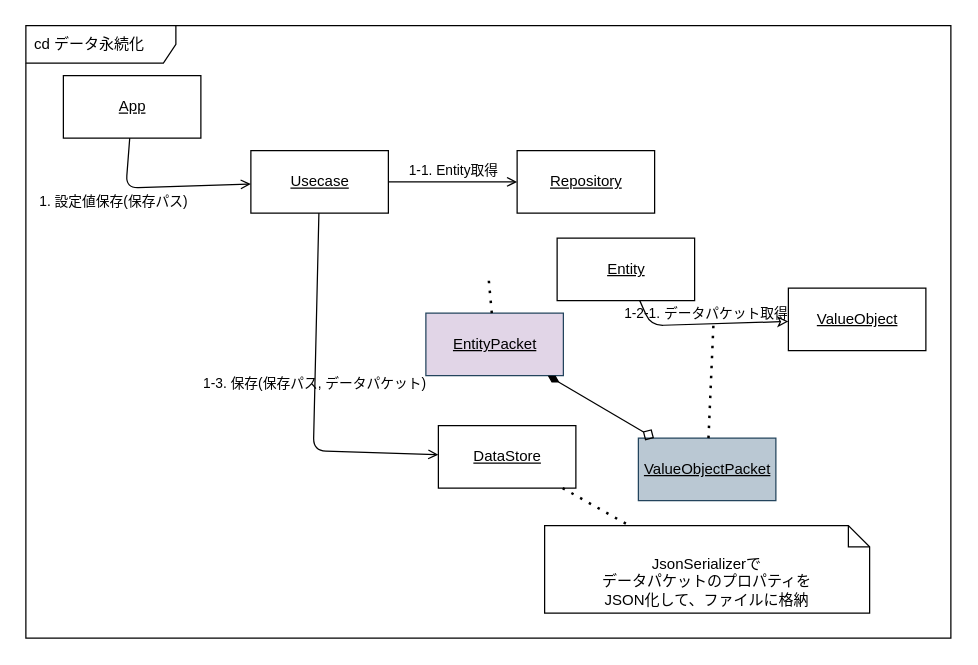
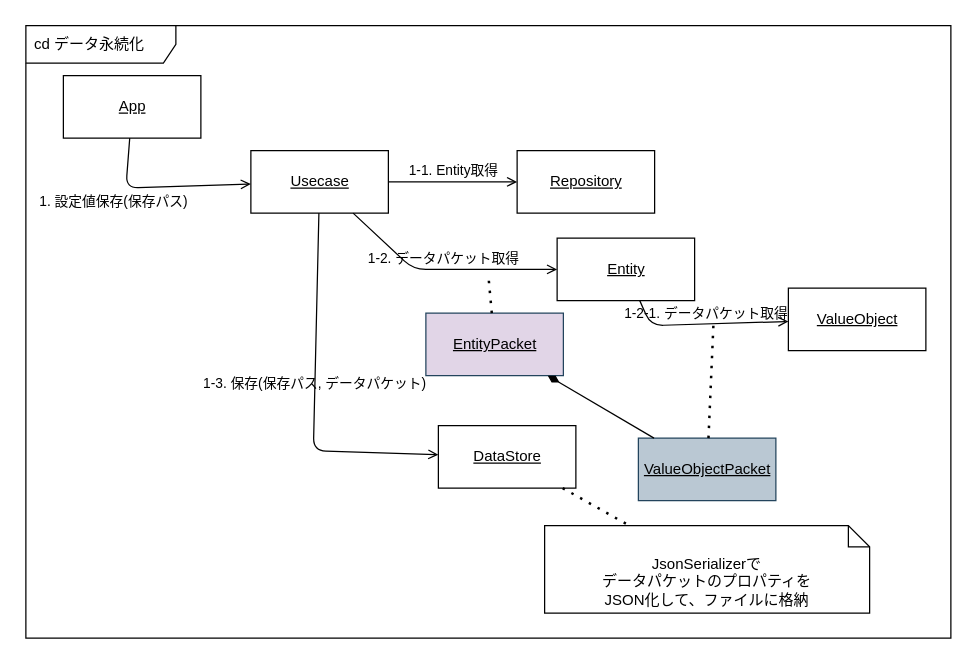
none -> (445, 269)
(778, 322) -> (780, 322)
(642, 431) -> (648, 435)
